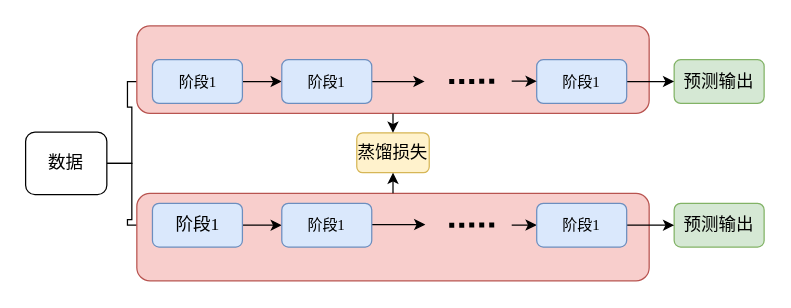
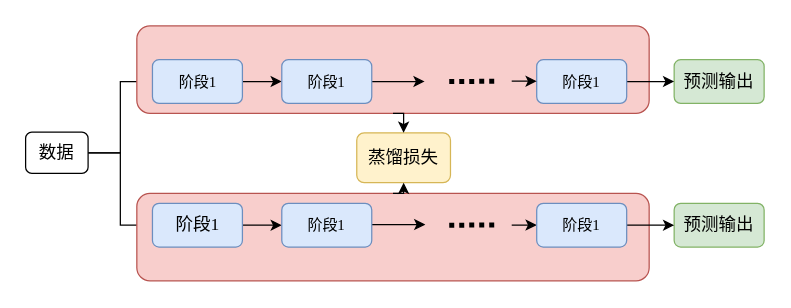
(393, 153) -> (404, 158)
(66, 163) -> (57, 153)
